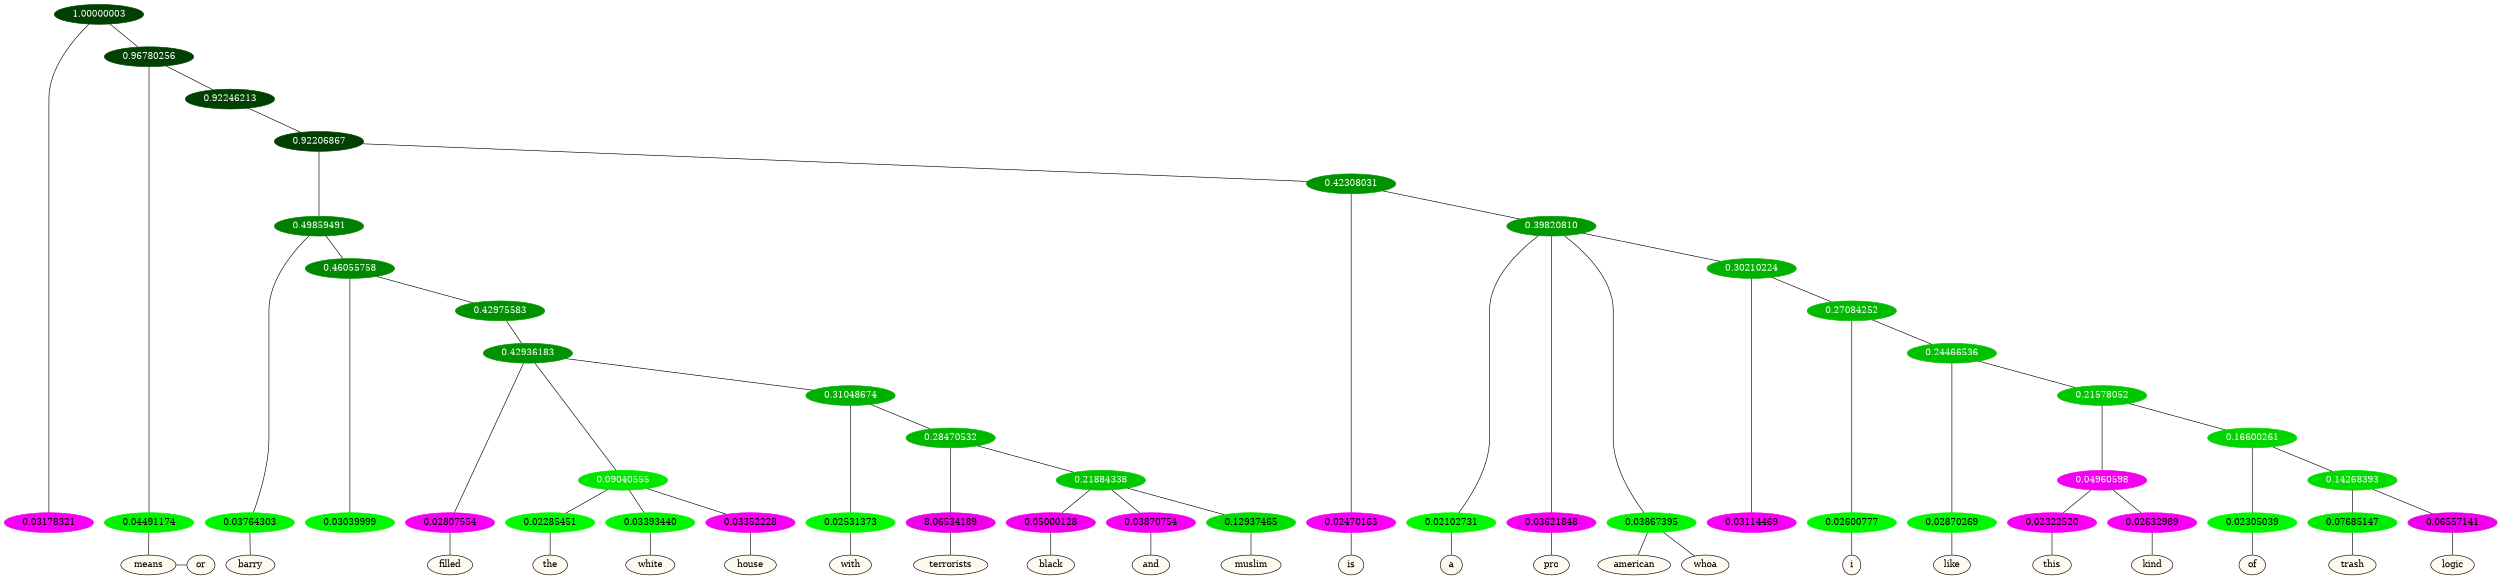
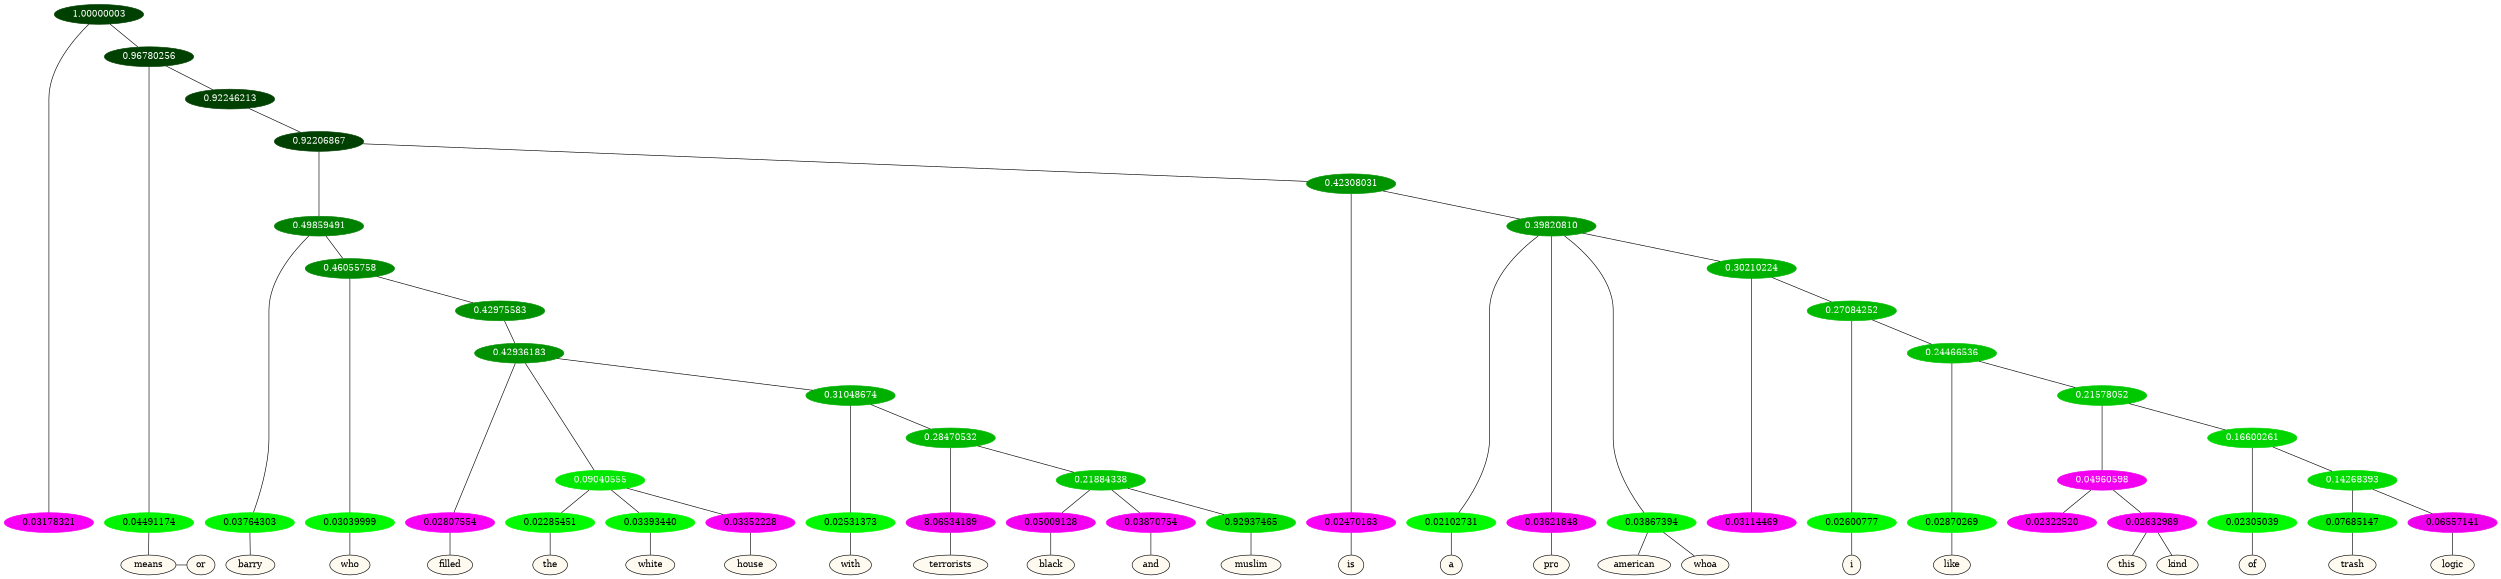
(1051, 523) -> (1051, 523)
(1251, 523) -> (1251, 523)
(1652, 523) -> (1652, 523)
(2052, 544) -> (2139, 544)
none -> (350, 565)
